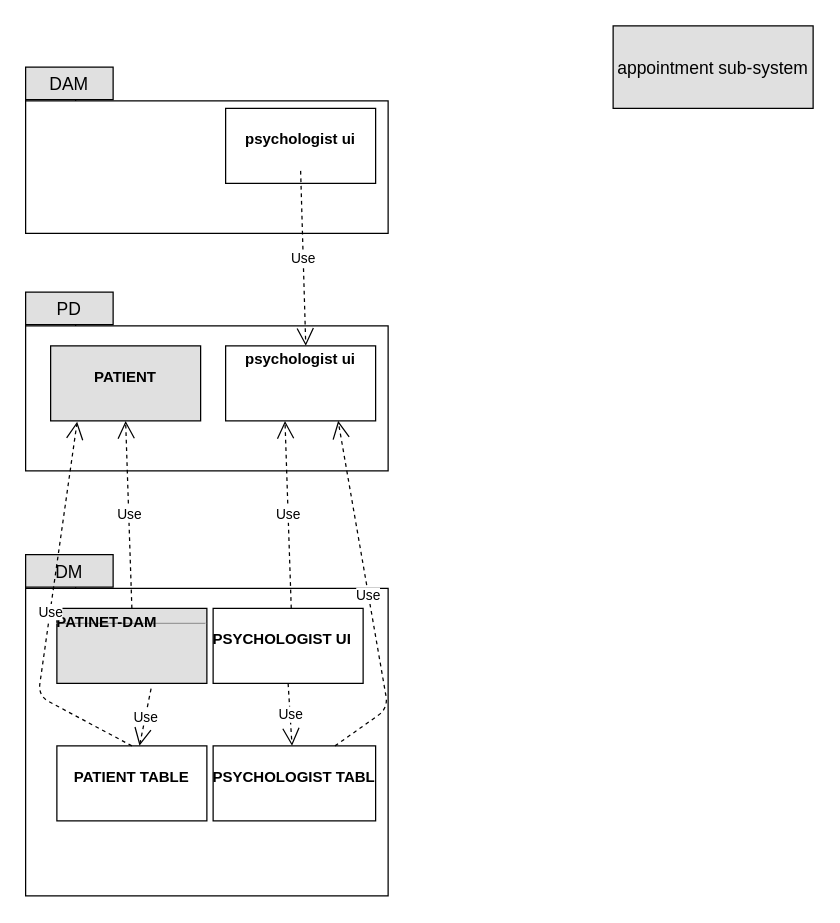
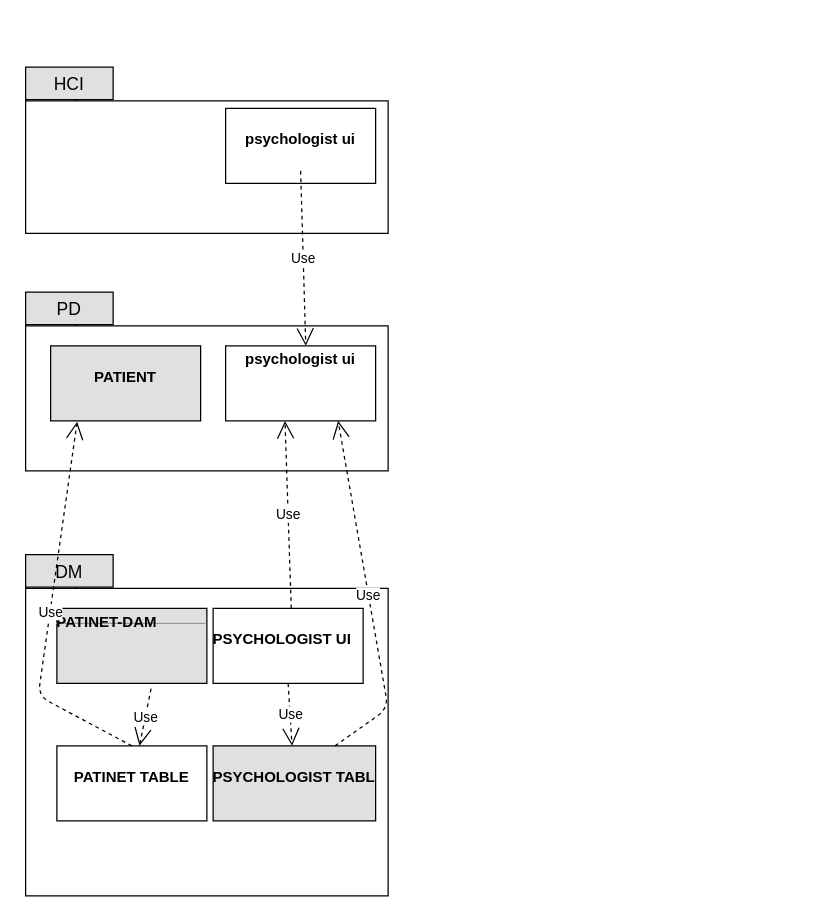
(713, 67) -> none
(69, 84) -> (69, 84)
(129, 516) -> none
(110, 755) -> (110, 755)
(294, 783) -> (294, 783)
